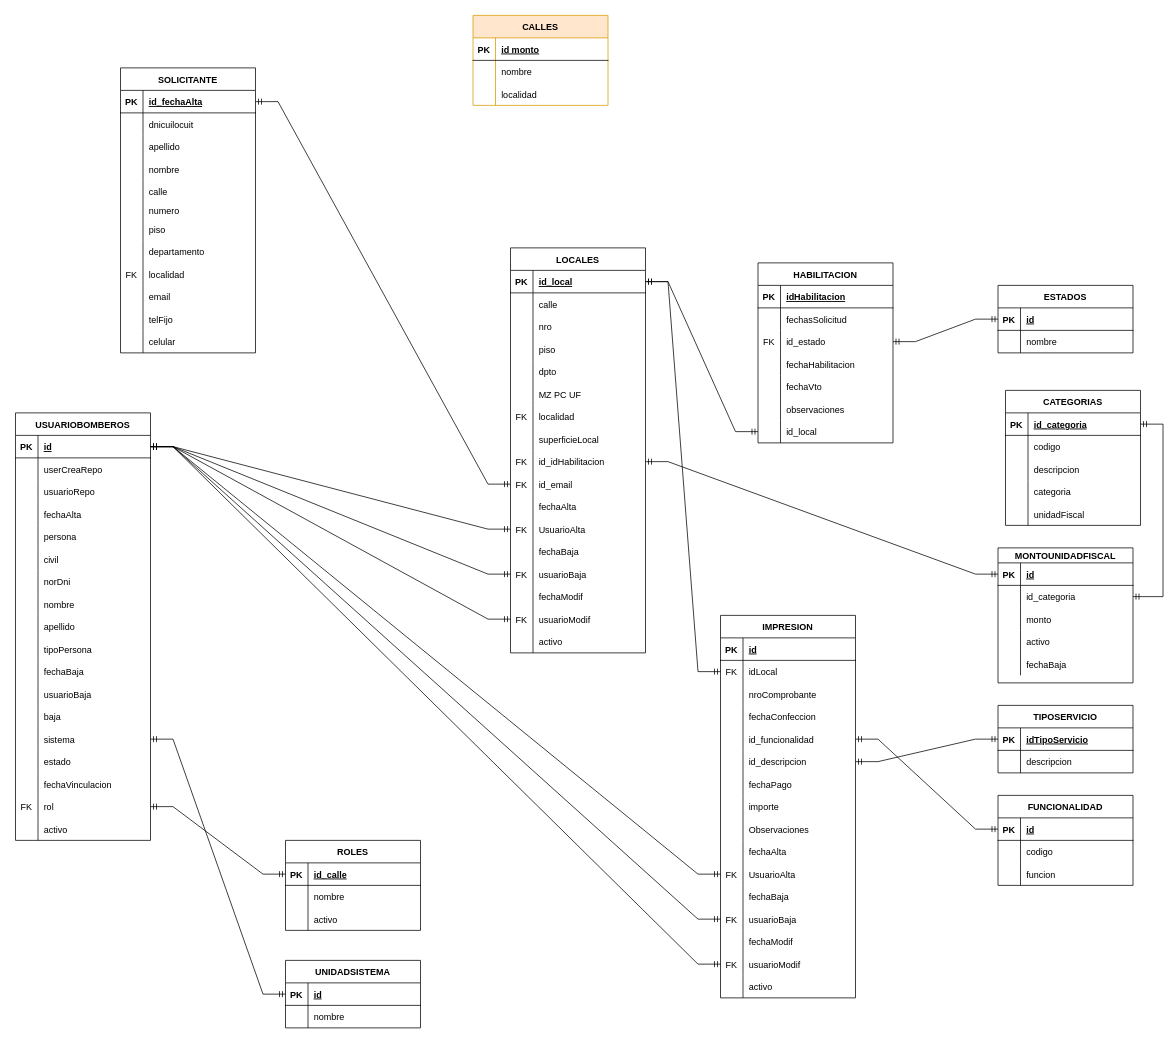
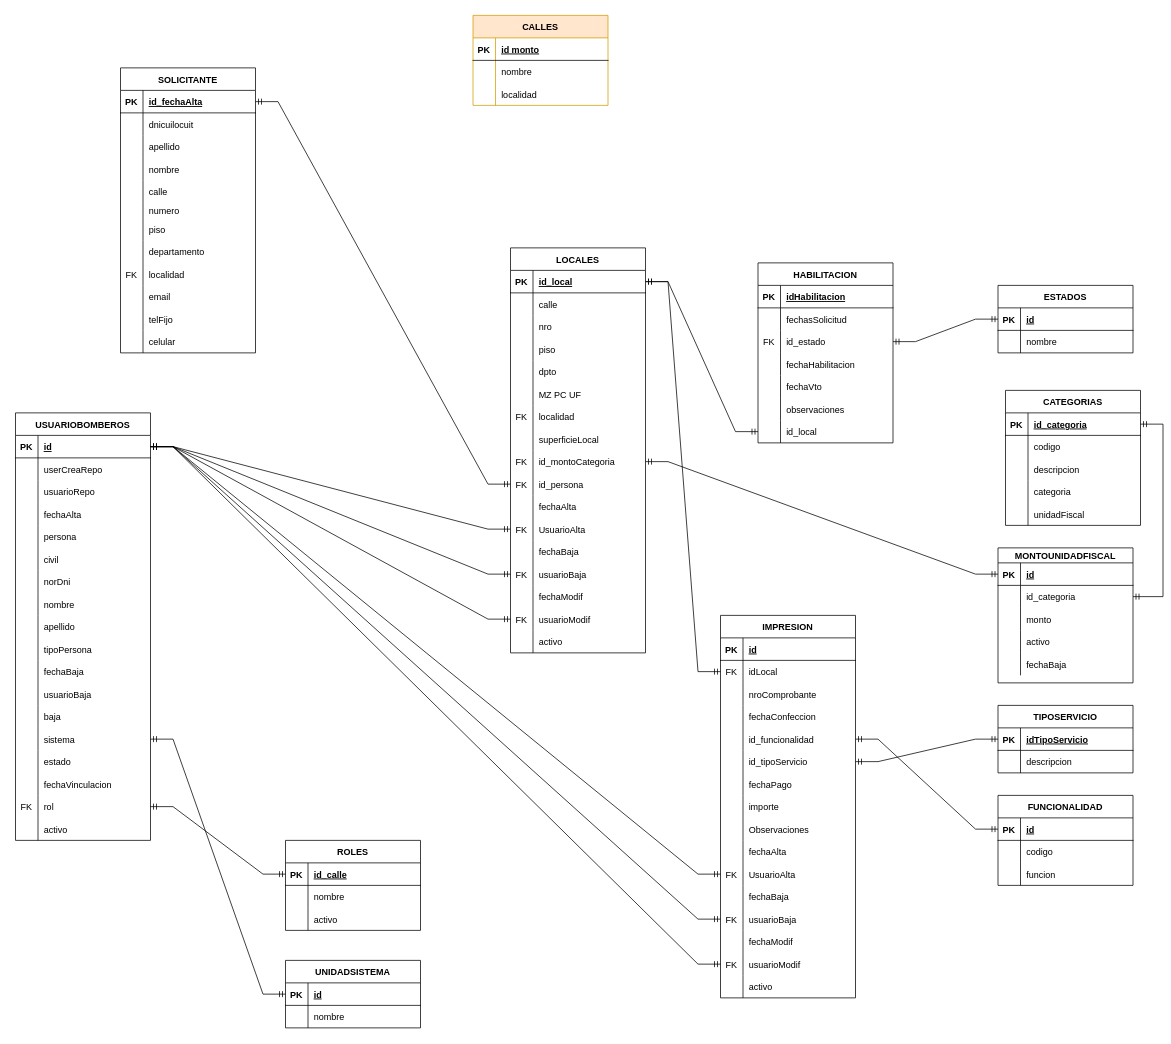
(574, 462) -> (579, 462)
(555, 485) -> (563, 485)
(780, 762) -> (782, 762)
